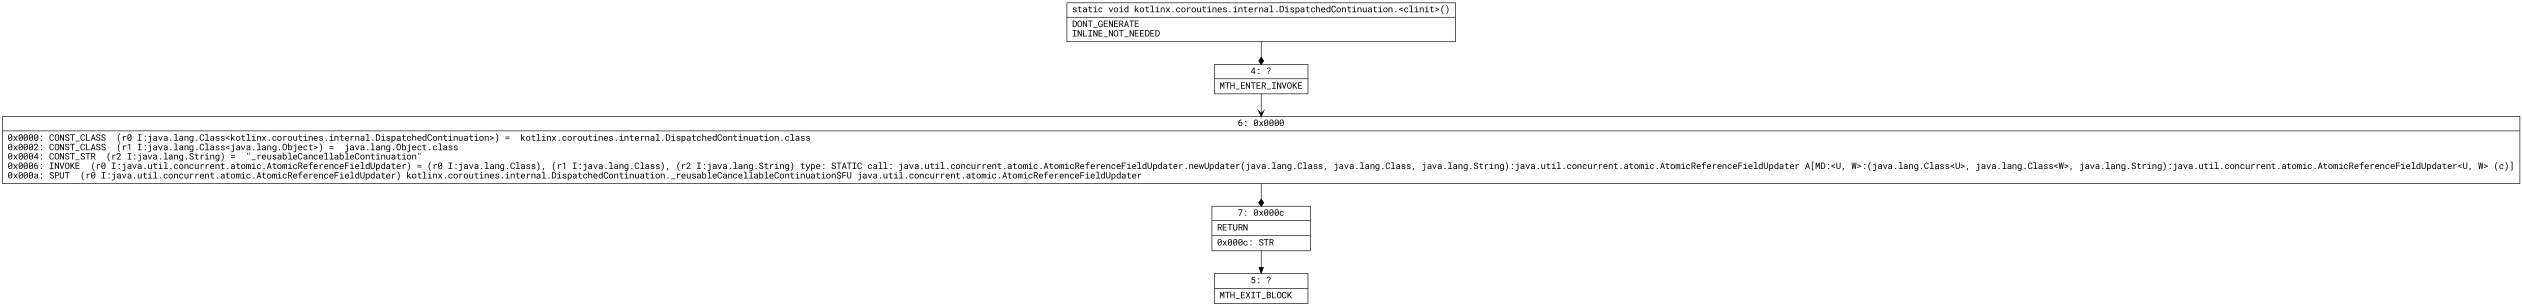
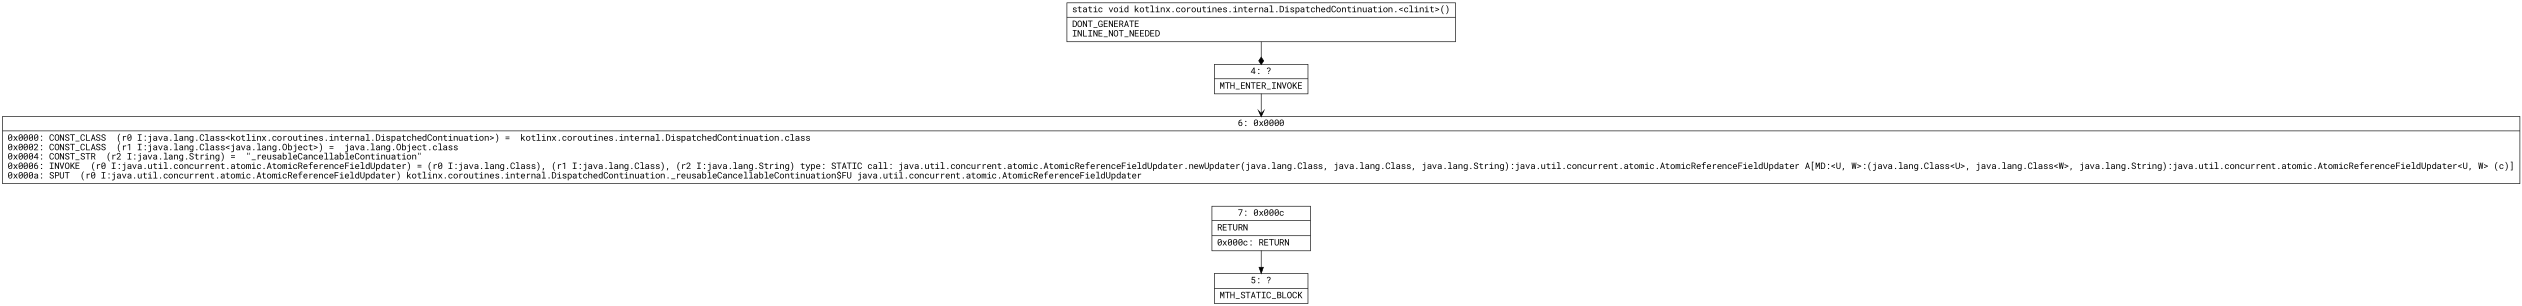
(1261, 191) -> none
(1253, 243) -> (1261, 243)
(1256, 296) -> (1261, 296)
